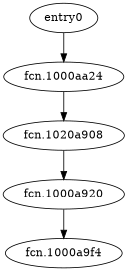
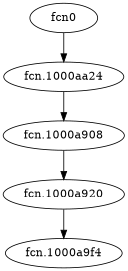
(64, 18) -> (64, 18)
(64, 136) -> (64, 136)
